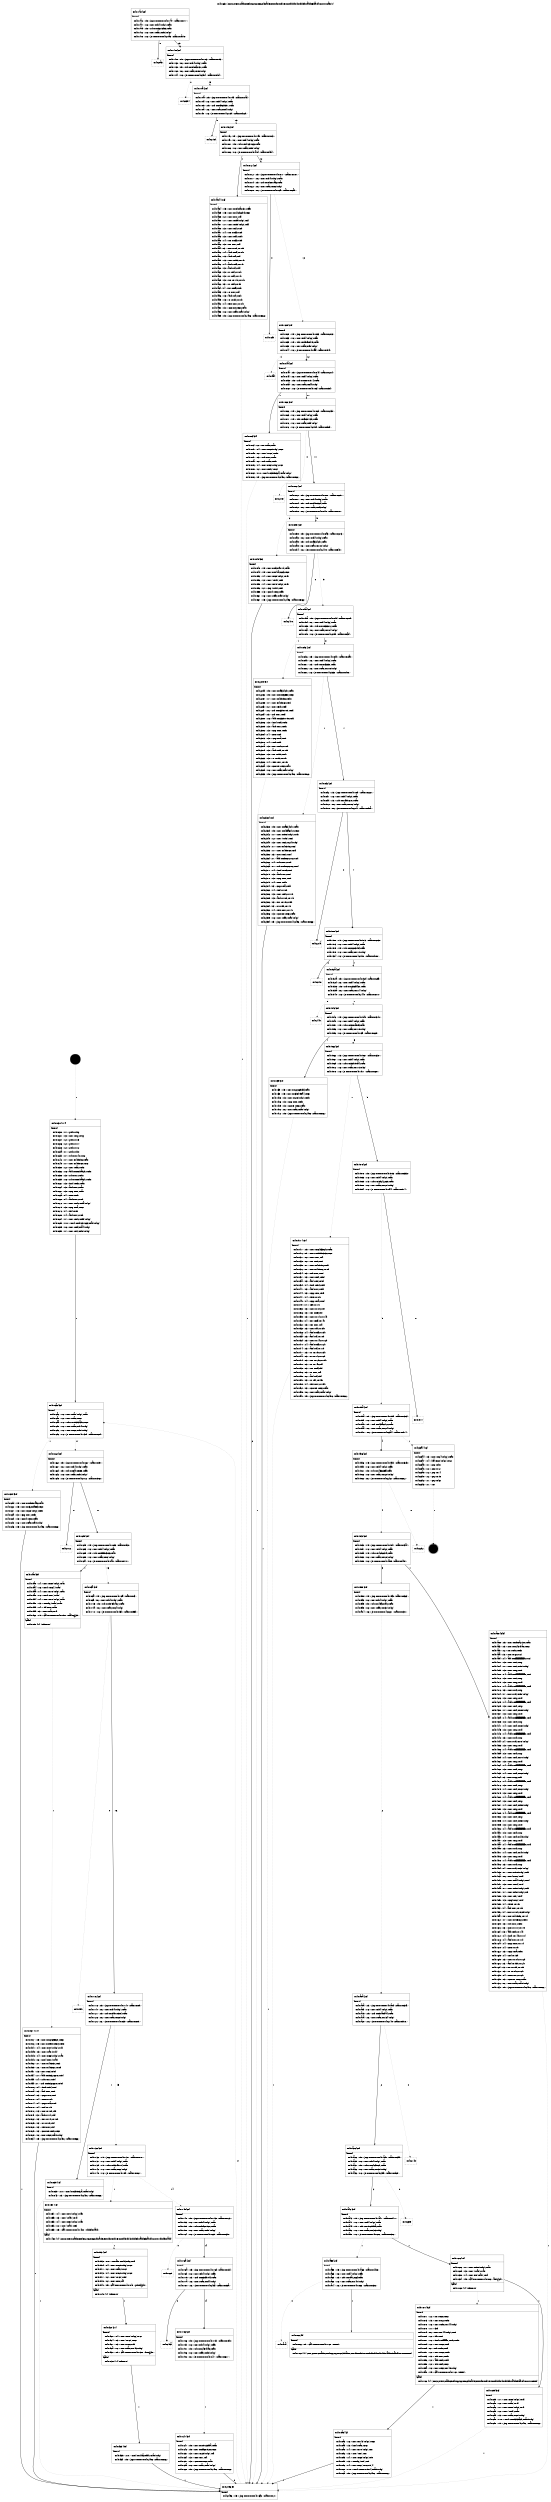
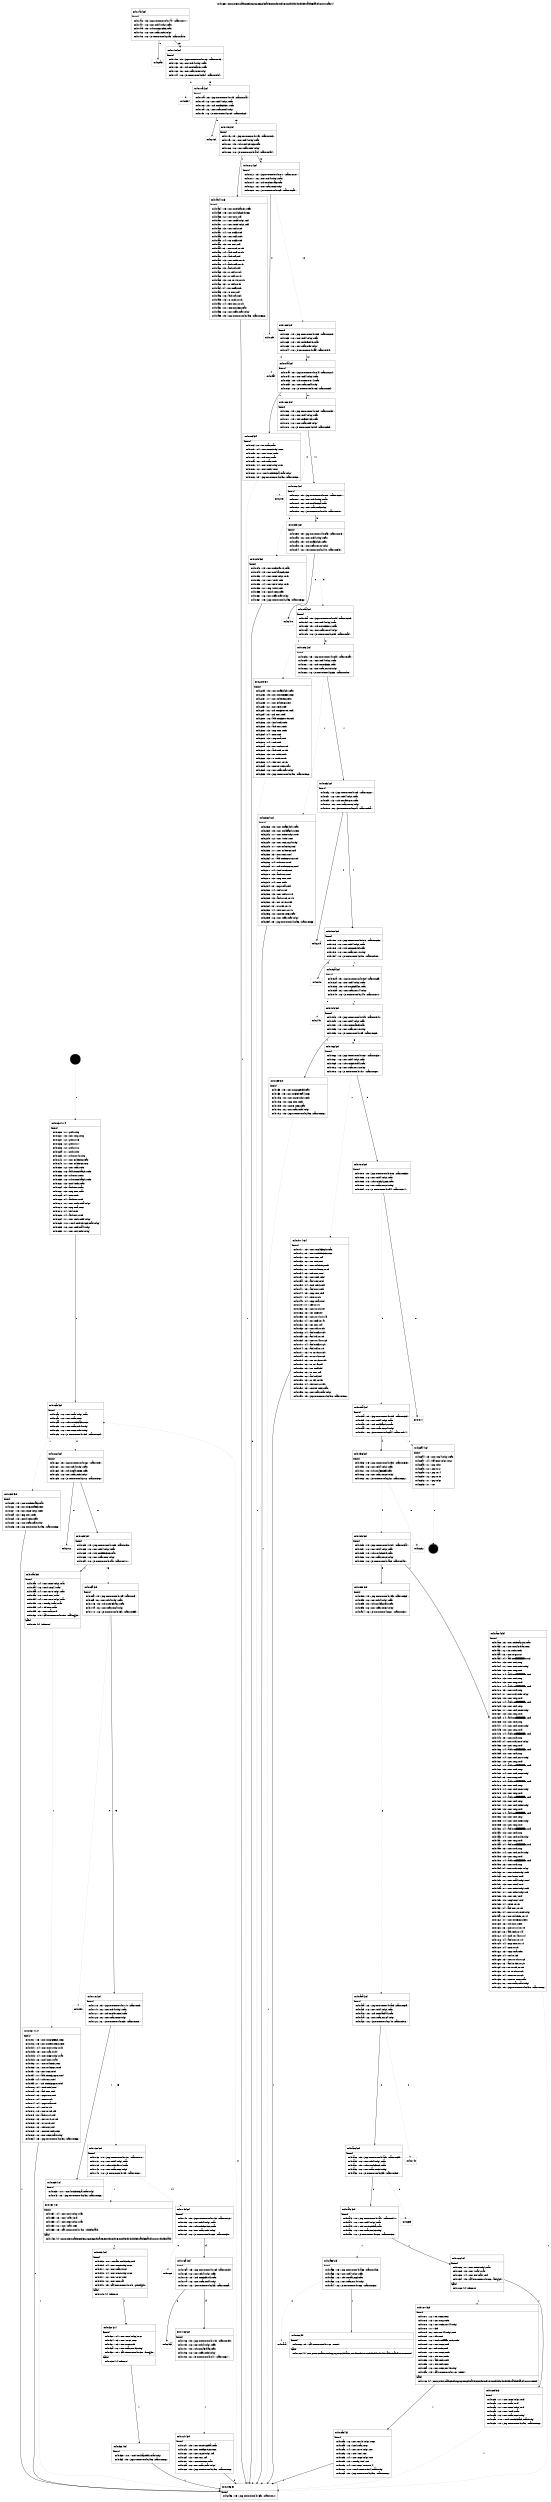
(353, 963) -> (353, 963)
(241, 1401) -> (241, 1401)
(273, 1925) -> (273, 1925)
